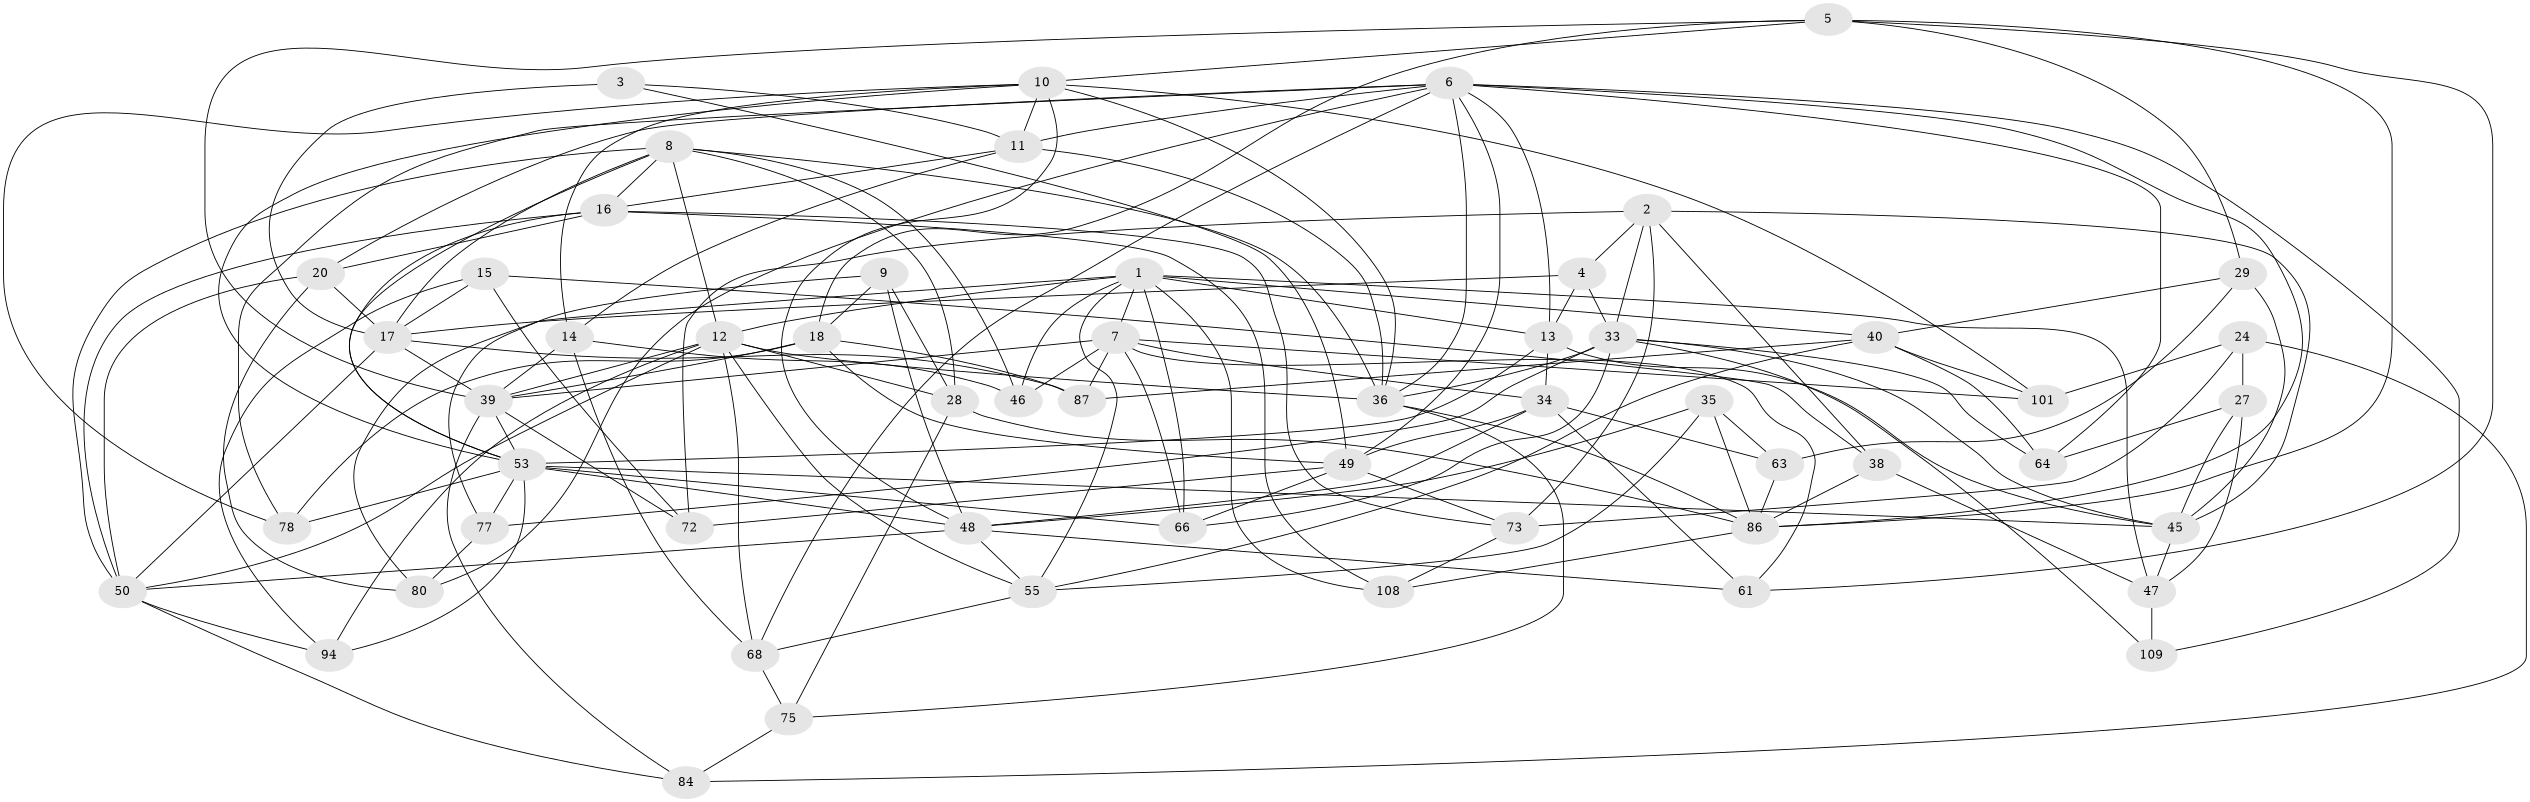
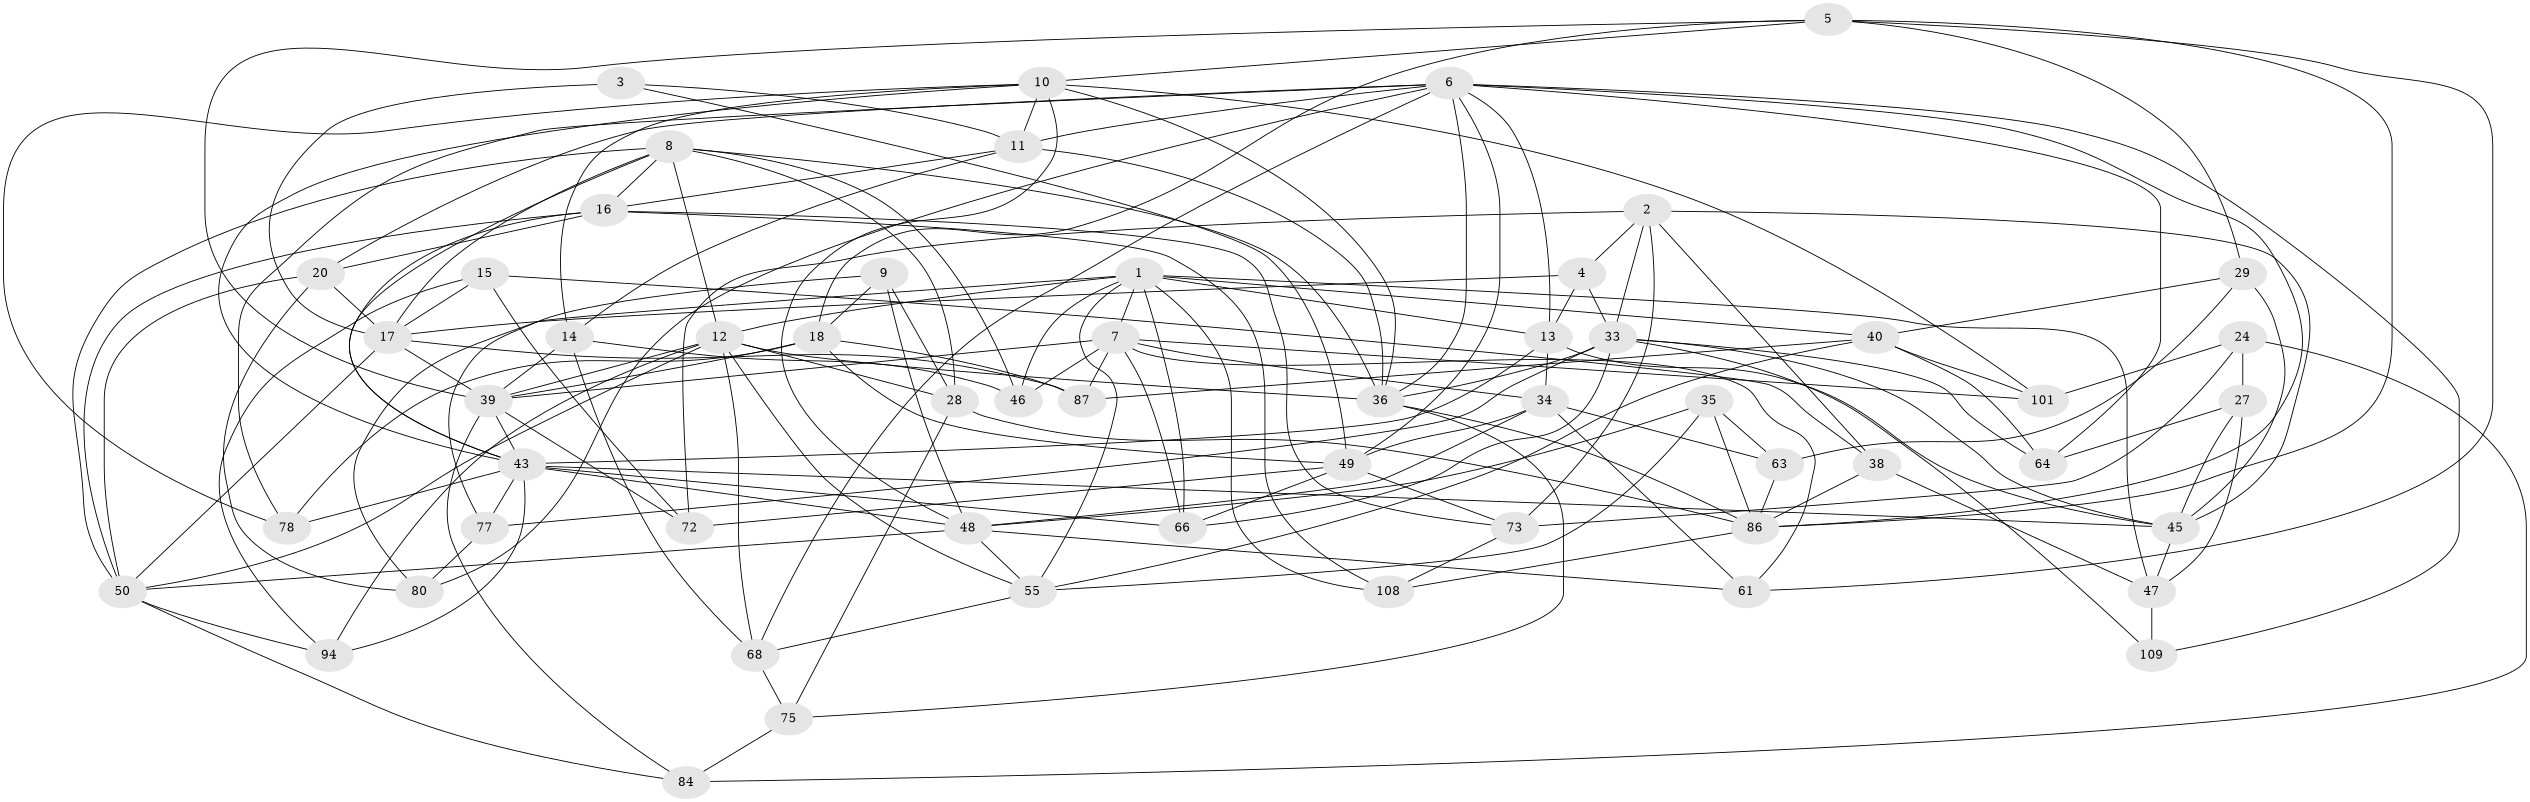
(522, 465) -> (522, 465)
